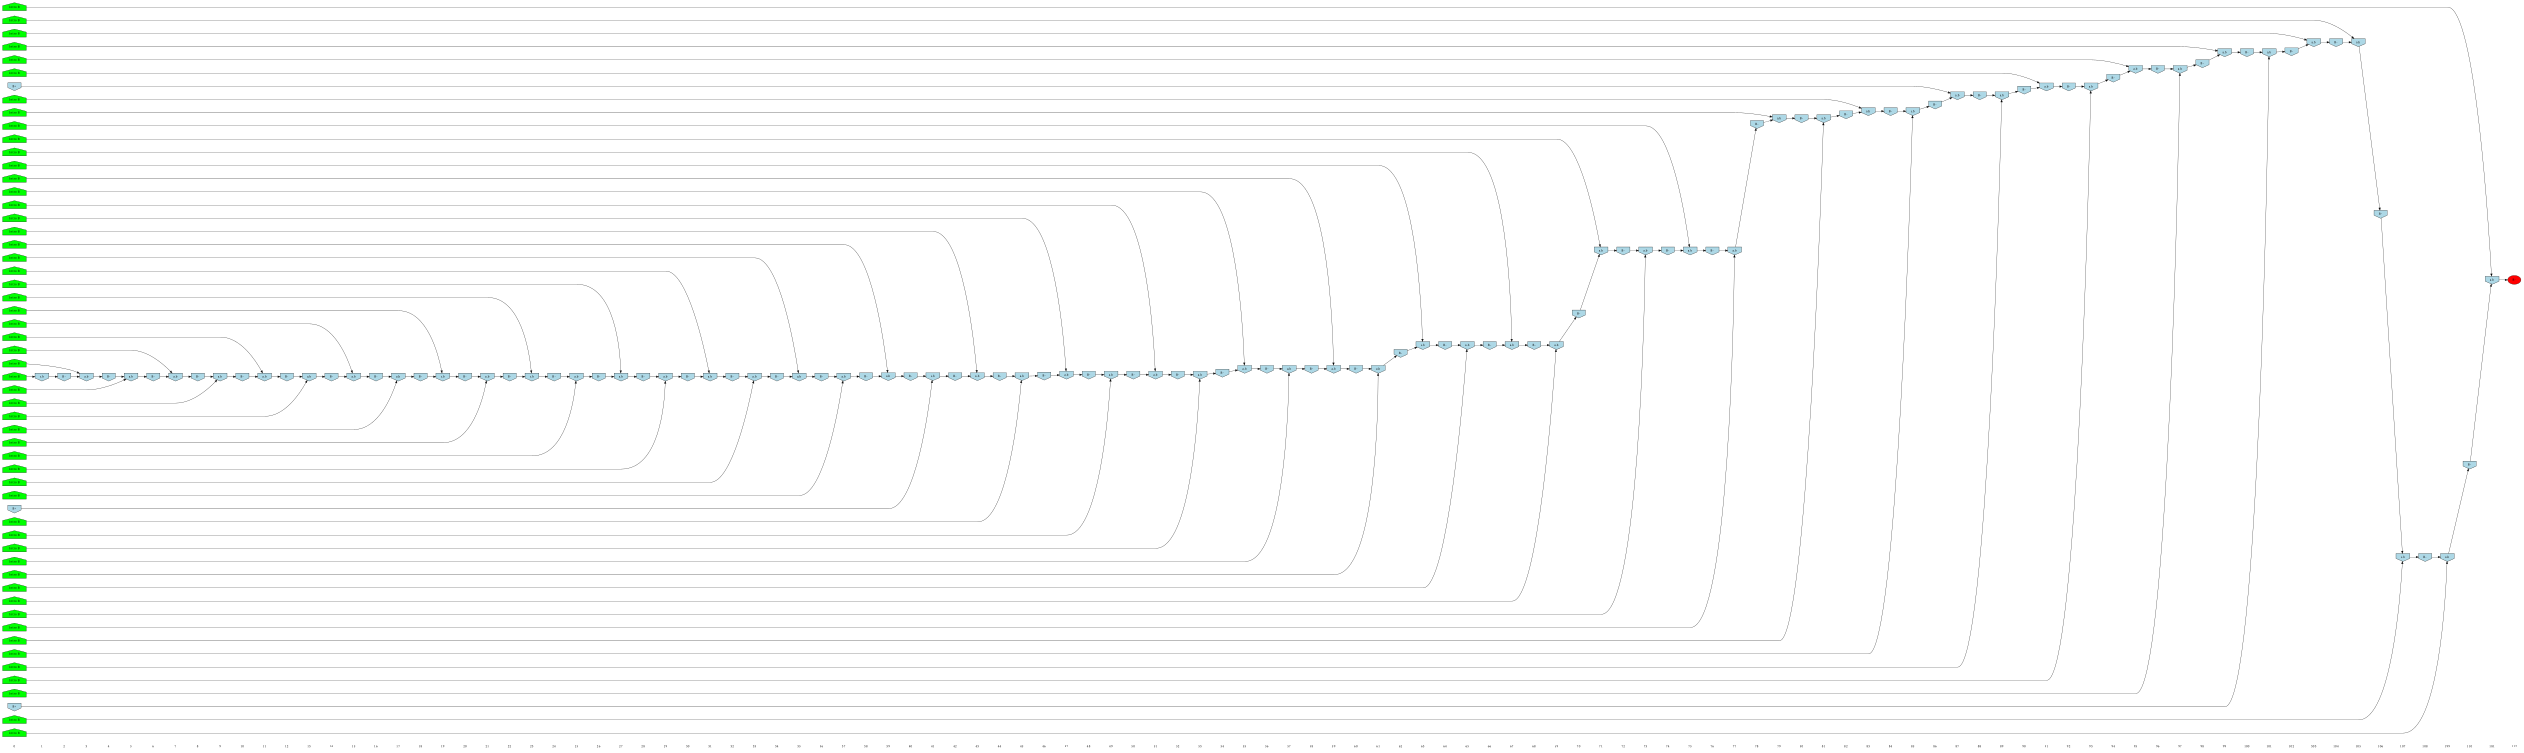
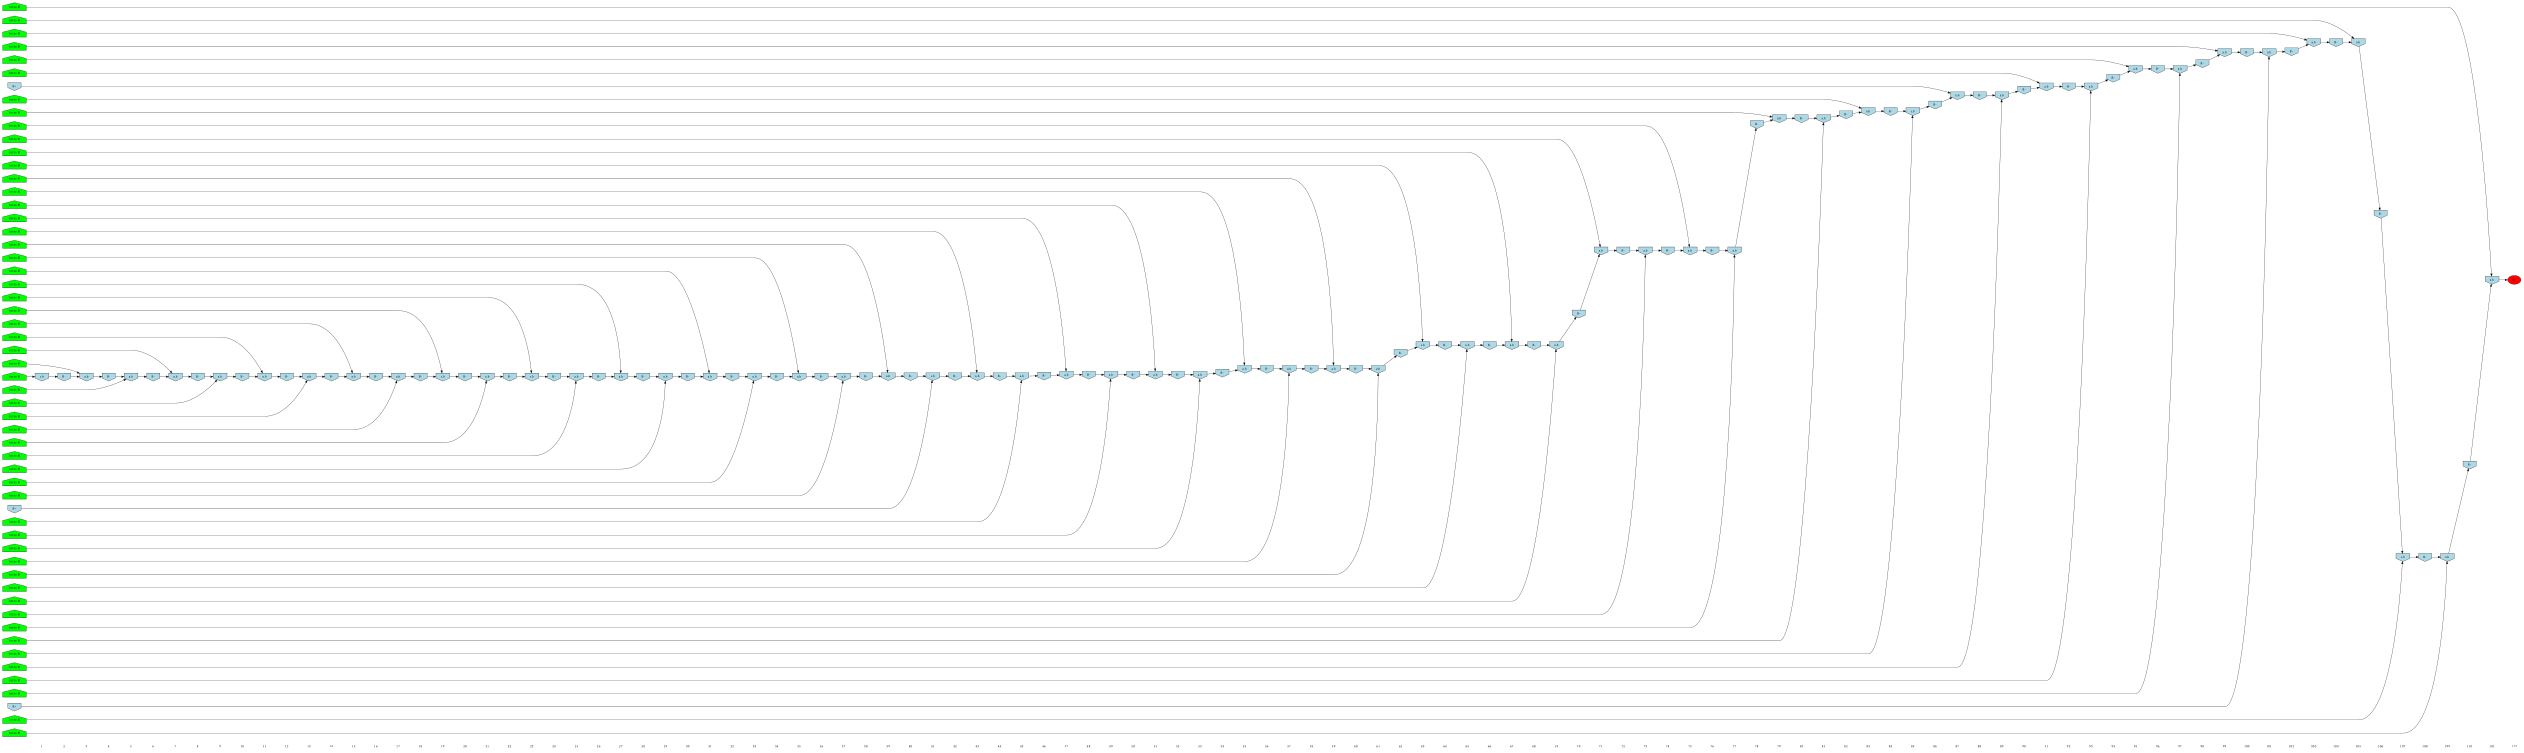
(14, 746) -> none
